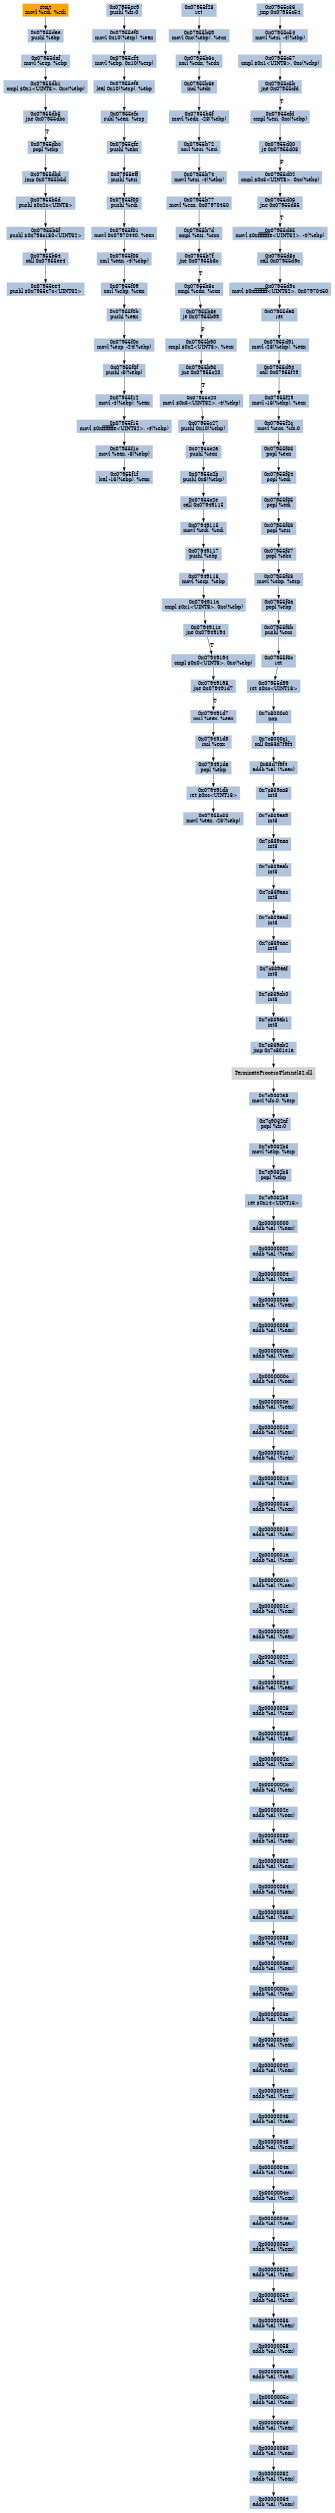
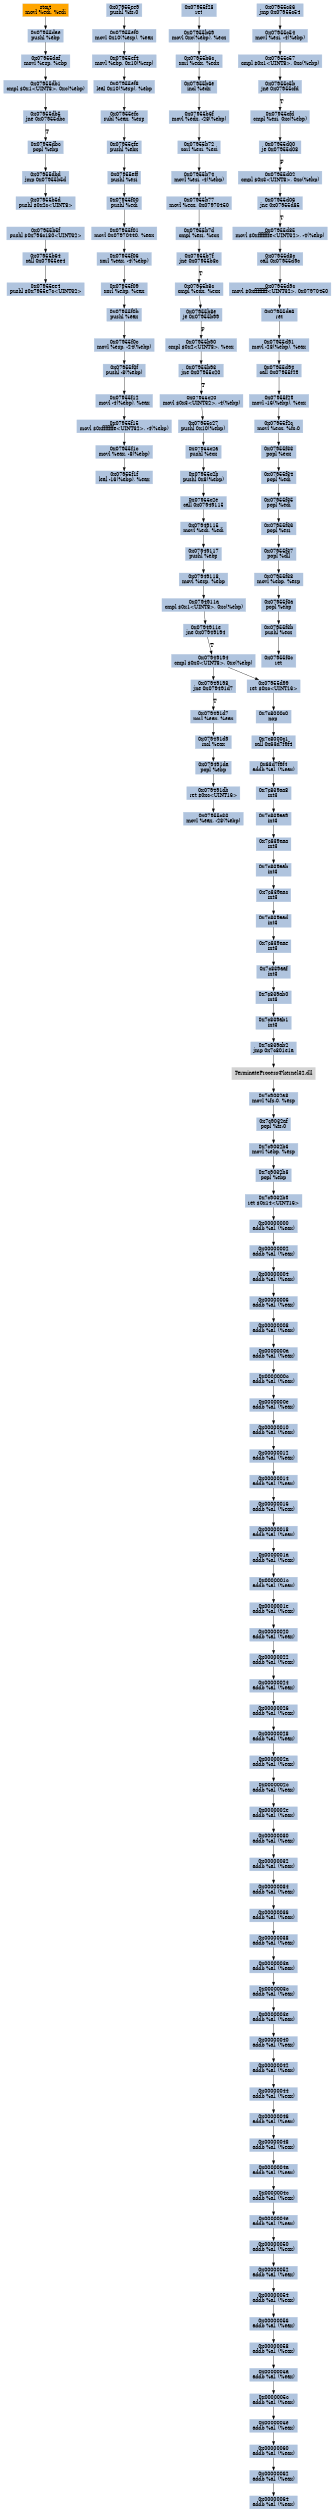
(46, 217) -> none
(279, 554) -> (279, 554)
(276, 672) -> (242, 673)
